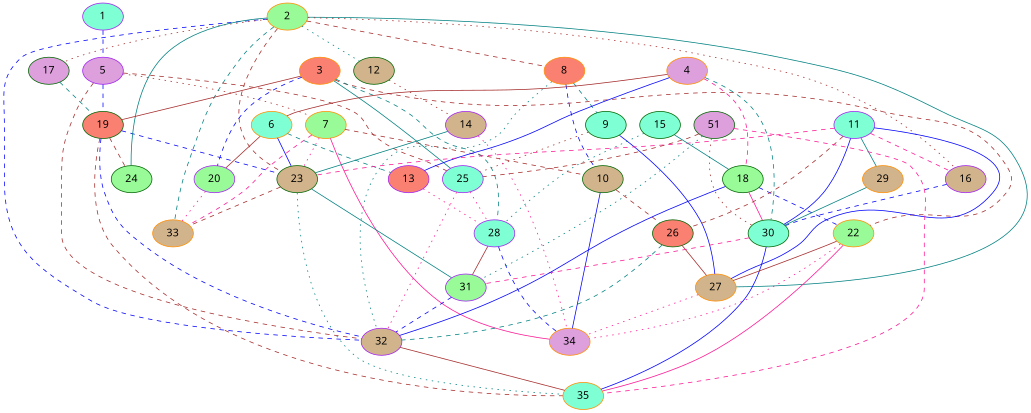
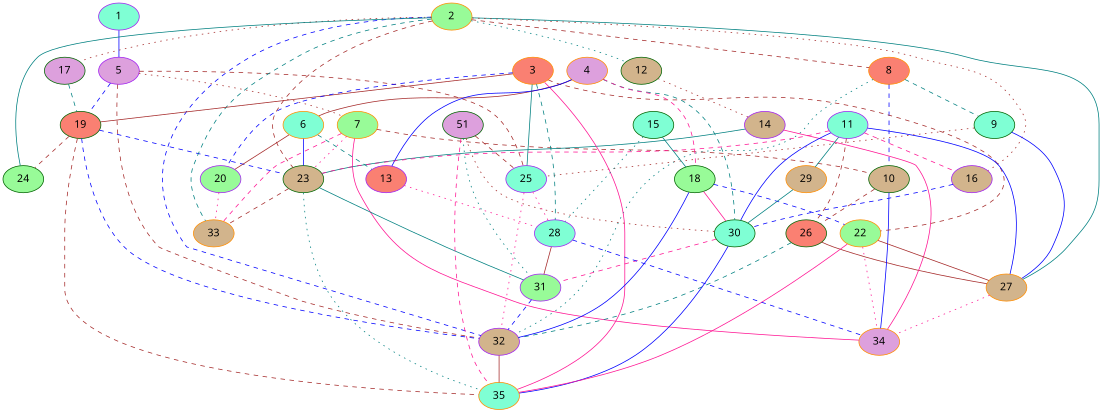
(103, 44) -> (119, 44)
(534, 226) -> (925, 183)
none -> (625, 252)
